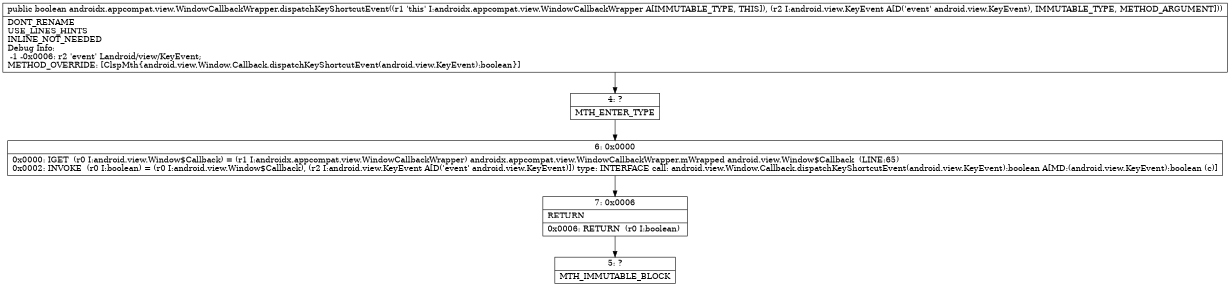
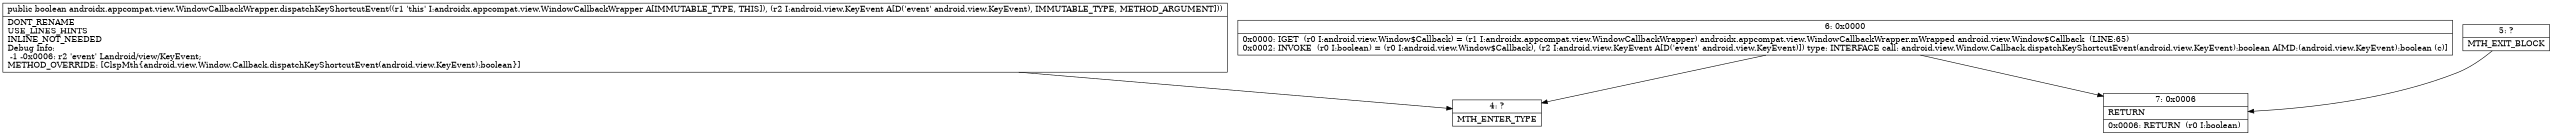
(615, 127) -> (1657, 78)
(615, 244) -> (2377, 96)
(615, 277) -> (2506, 44)
